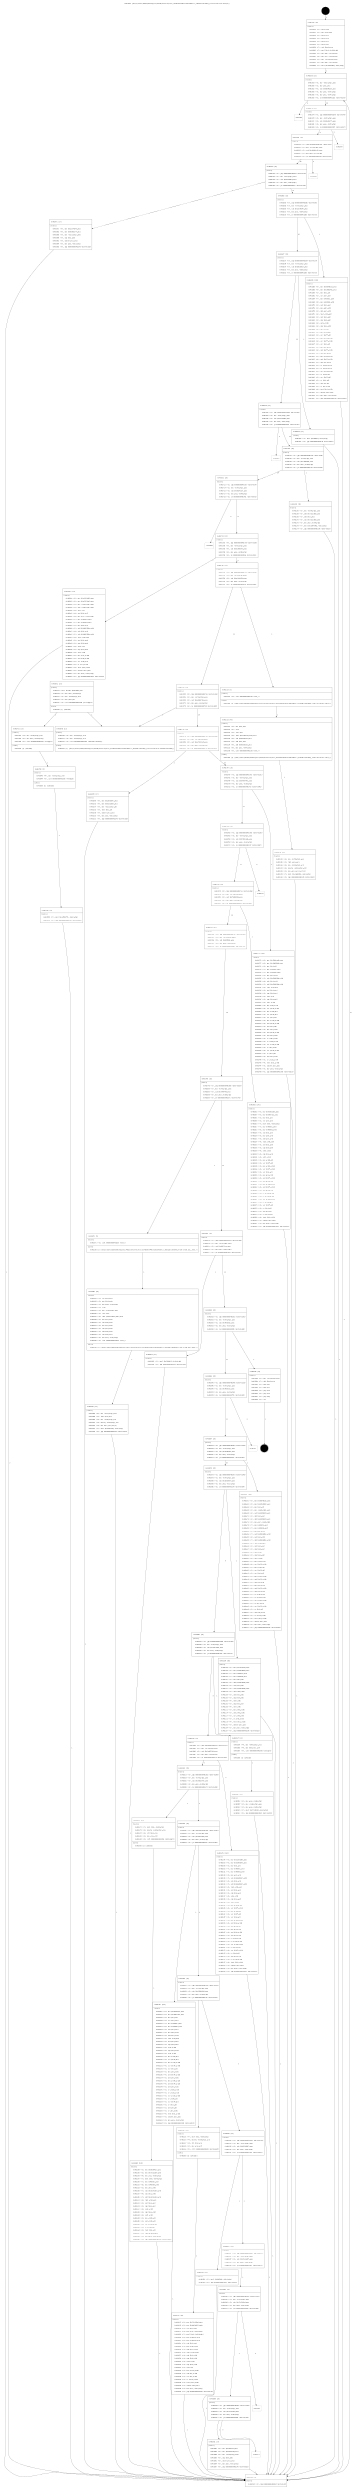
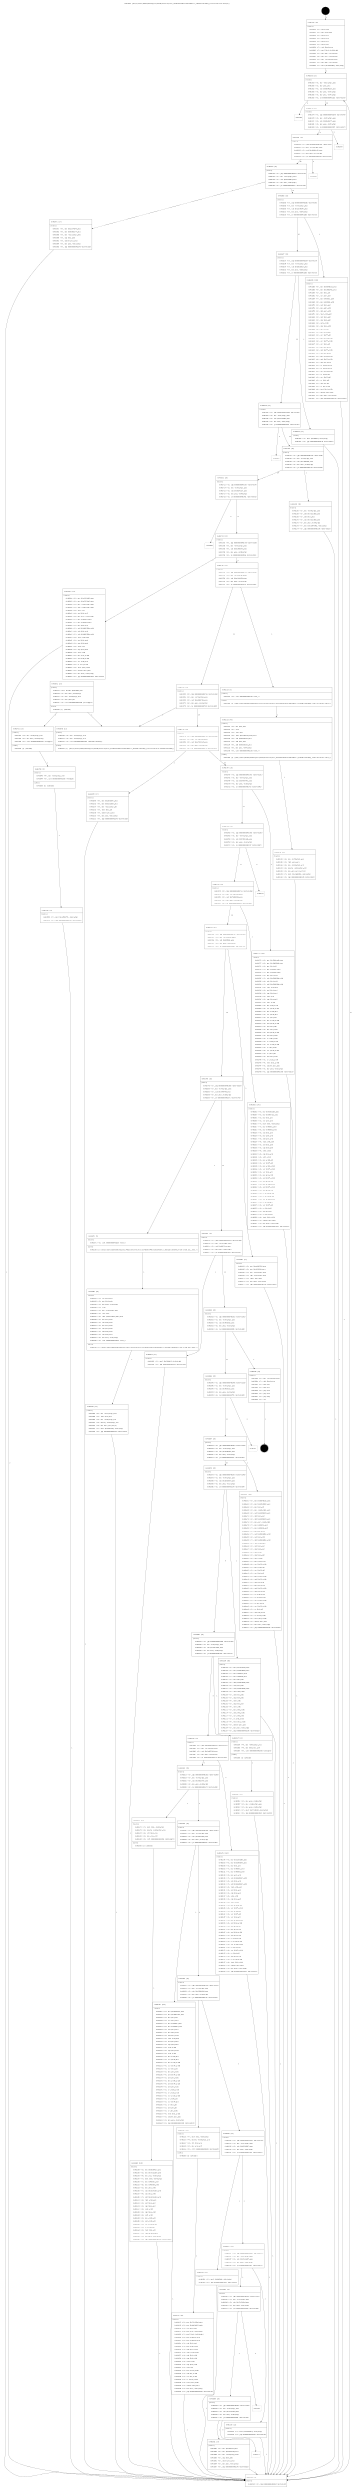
none -> (256, 1272)
none -> (246, 2430)
